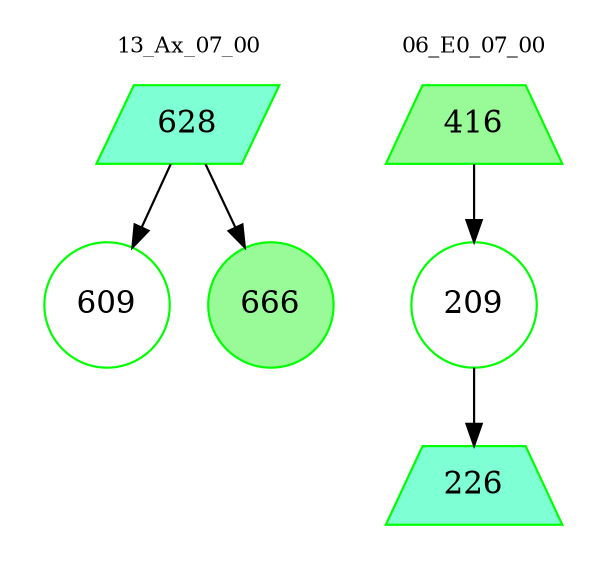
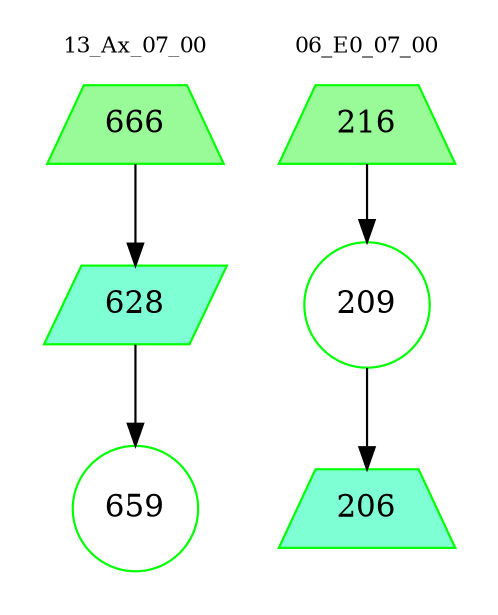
(474, 125) -> (367, 125)
(220, 196) -> (135, 204)
(107, 305) -> (135, 509)
(271, 305) -> (135, 125)
(474, 485) -> (367, 509)
